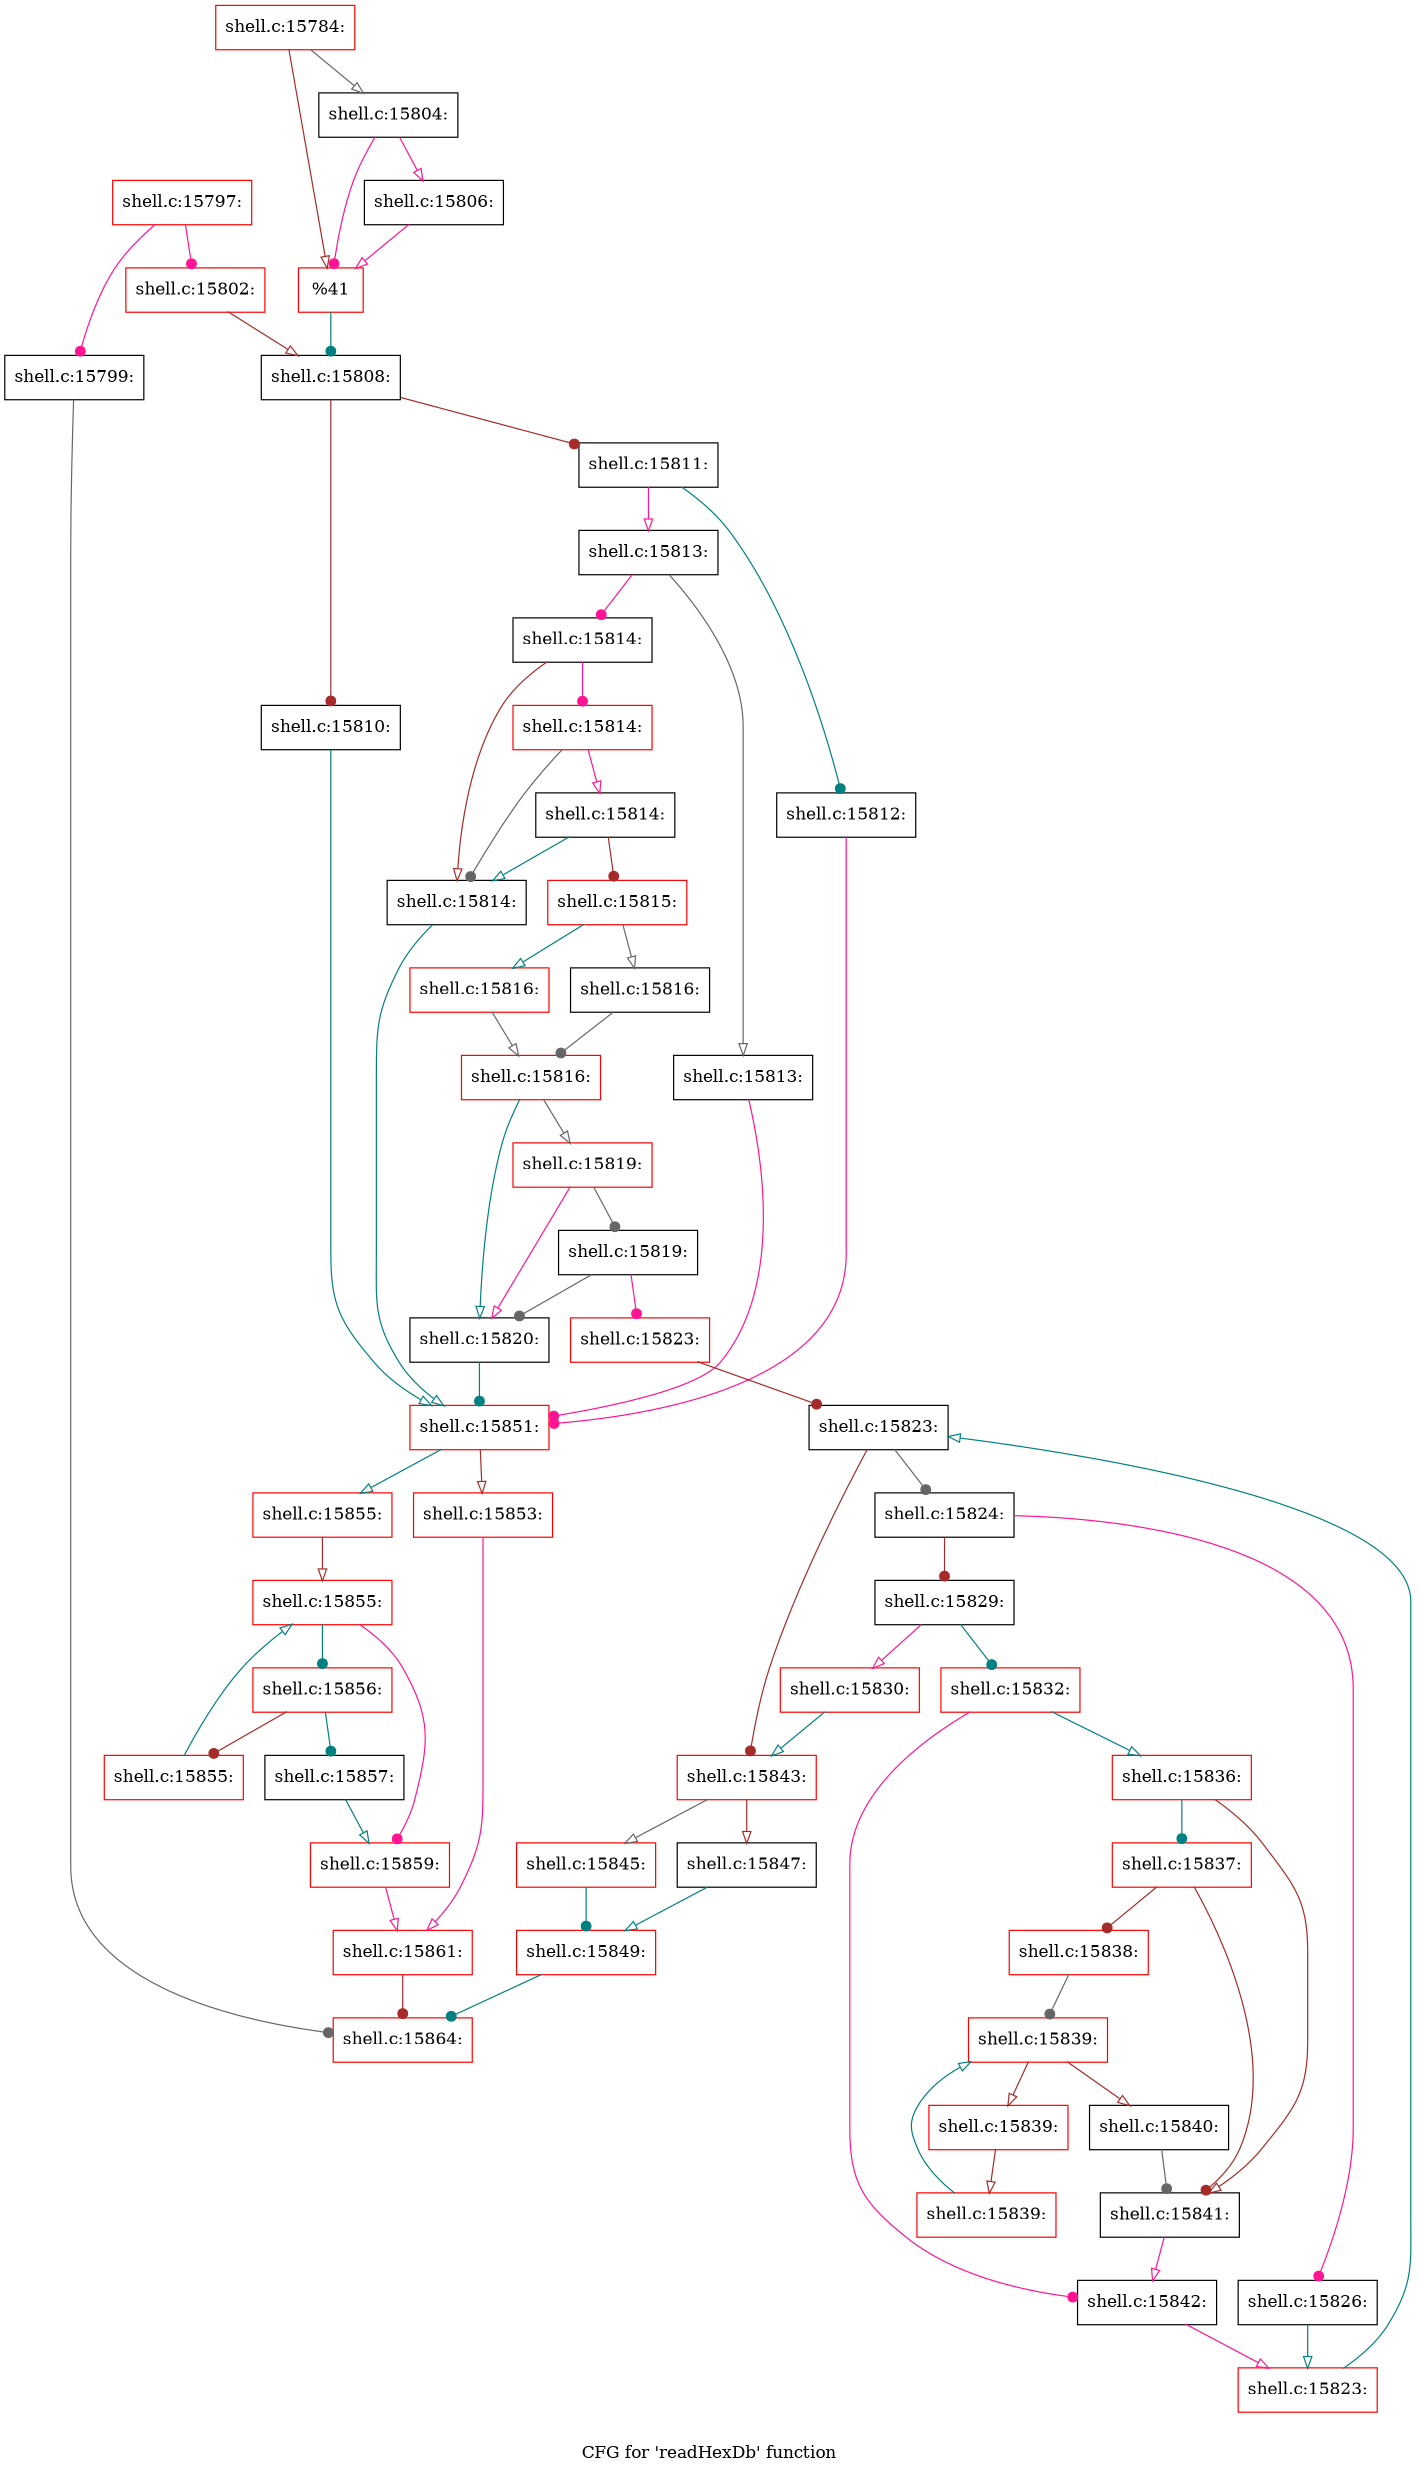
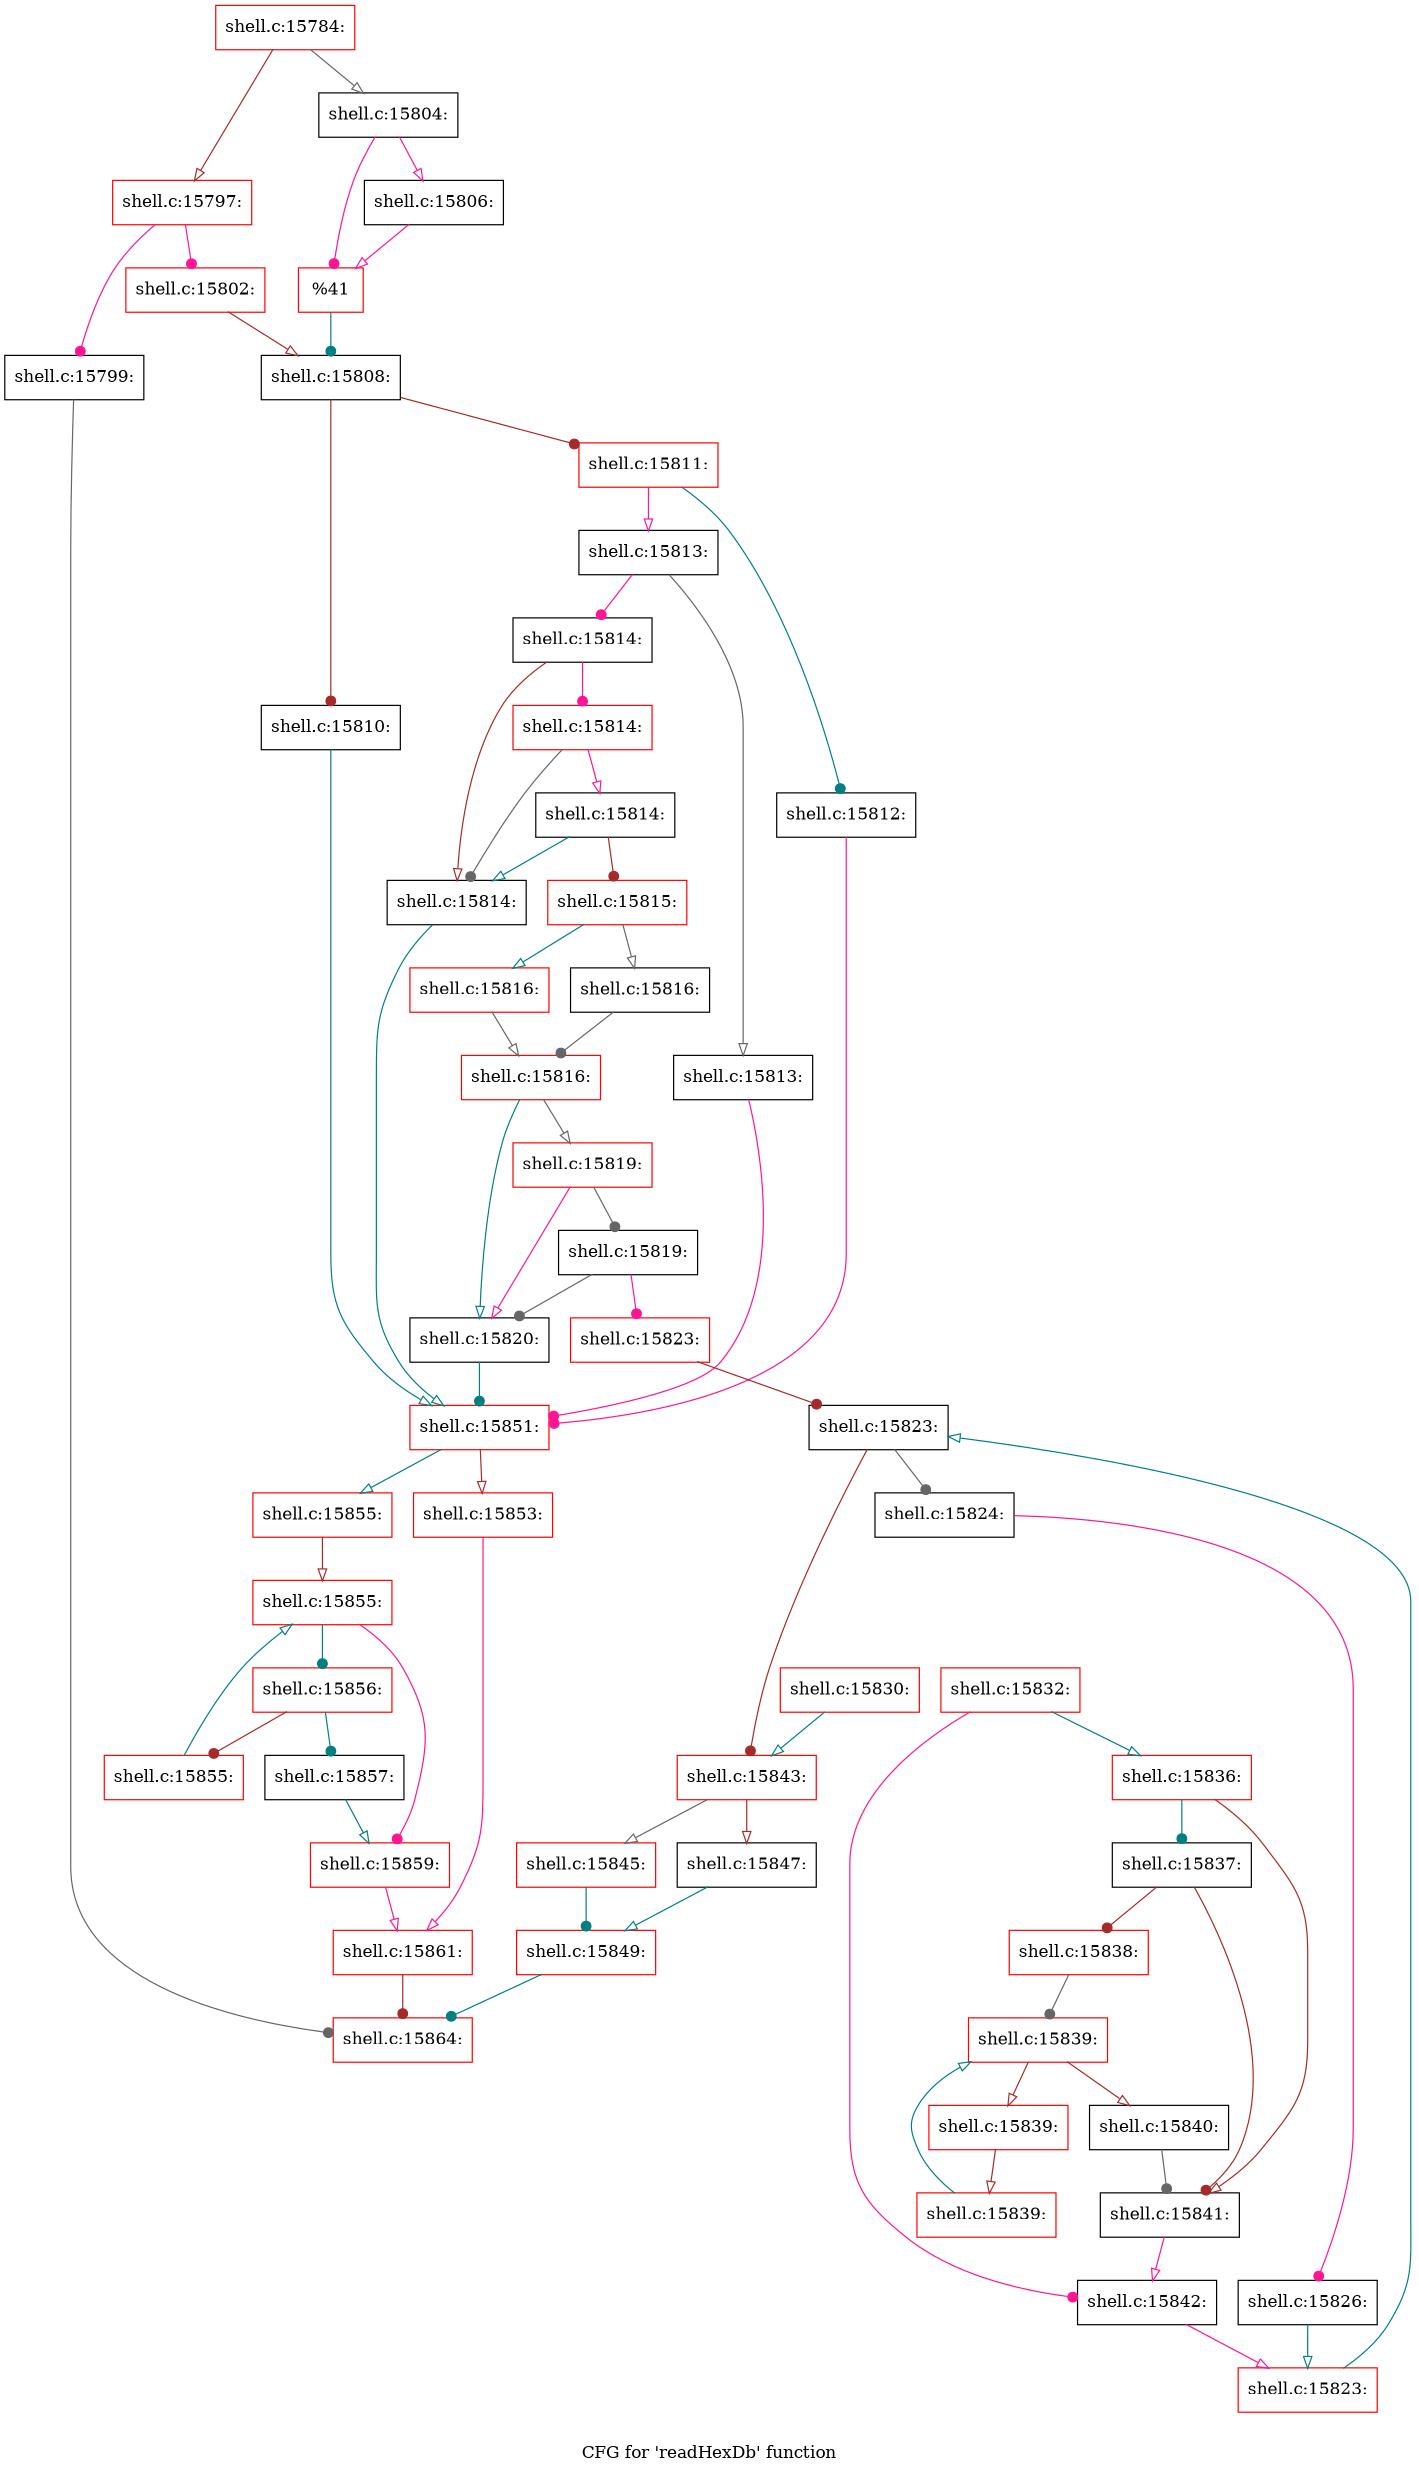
(307, 153) -> (237, 110)
(648, 465) -> (648, 465)
(945, 1603) -> none
(1182, 1865) -> (1182, 1865)
